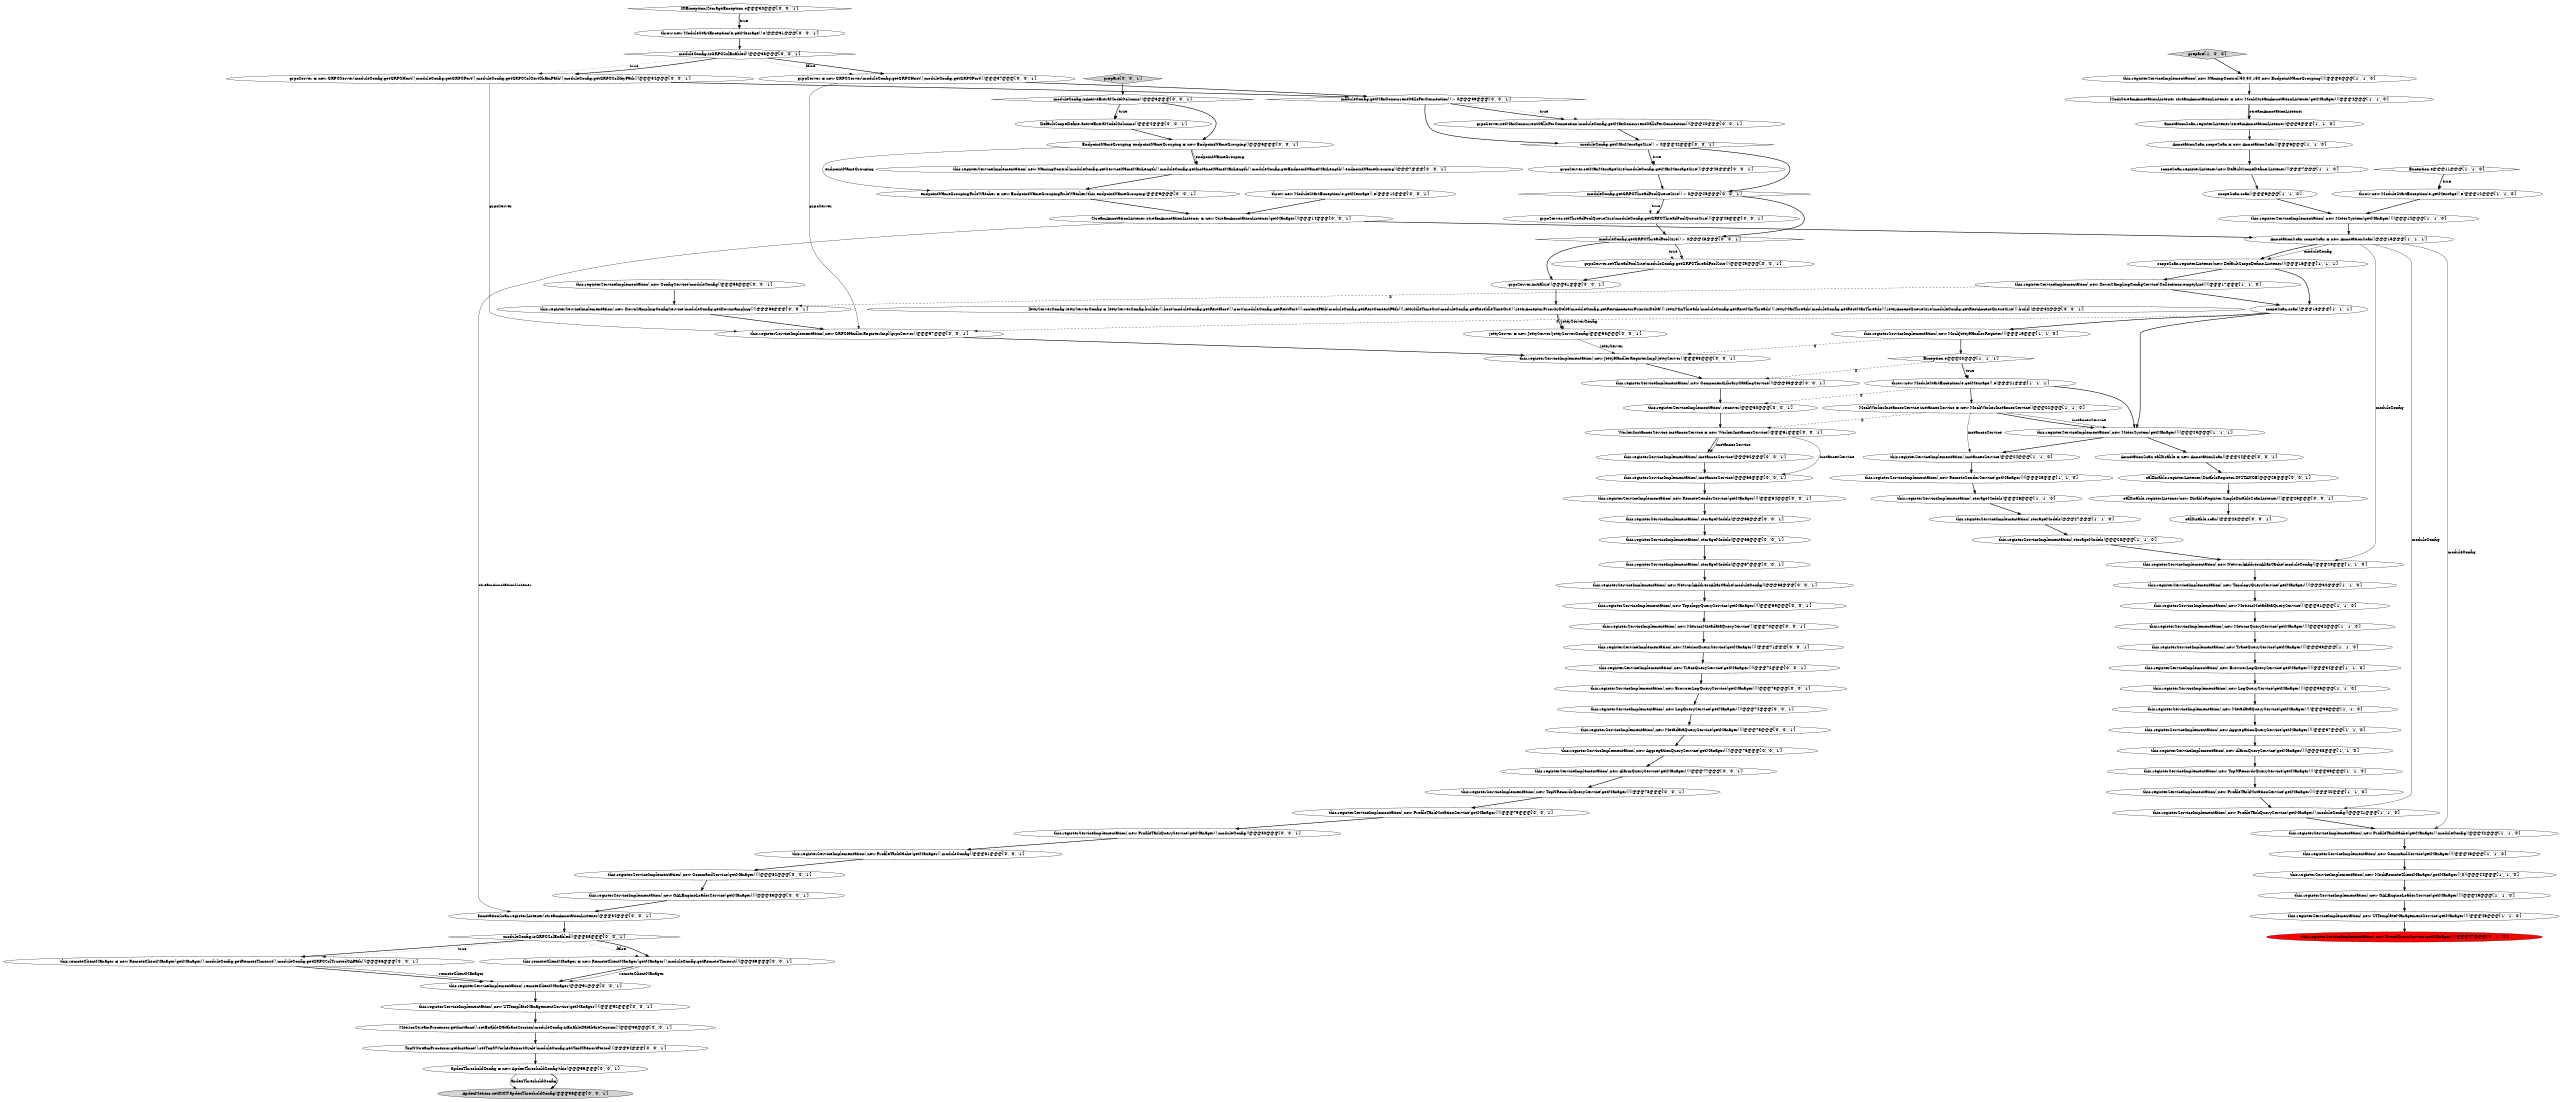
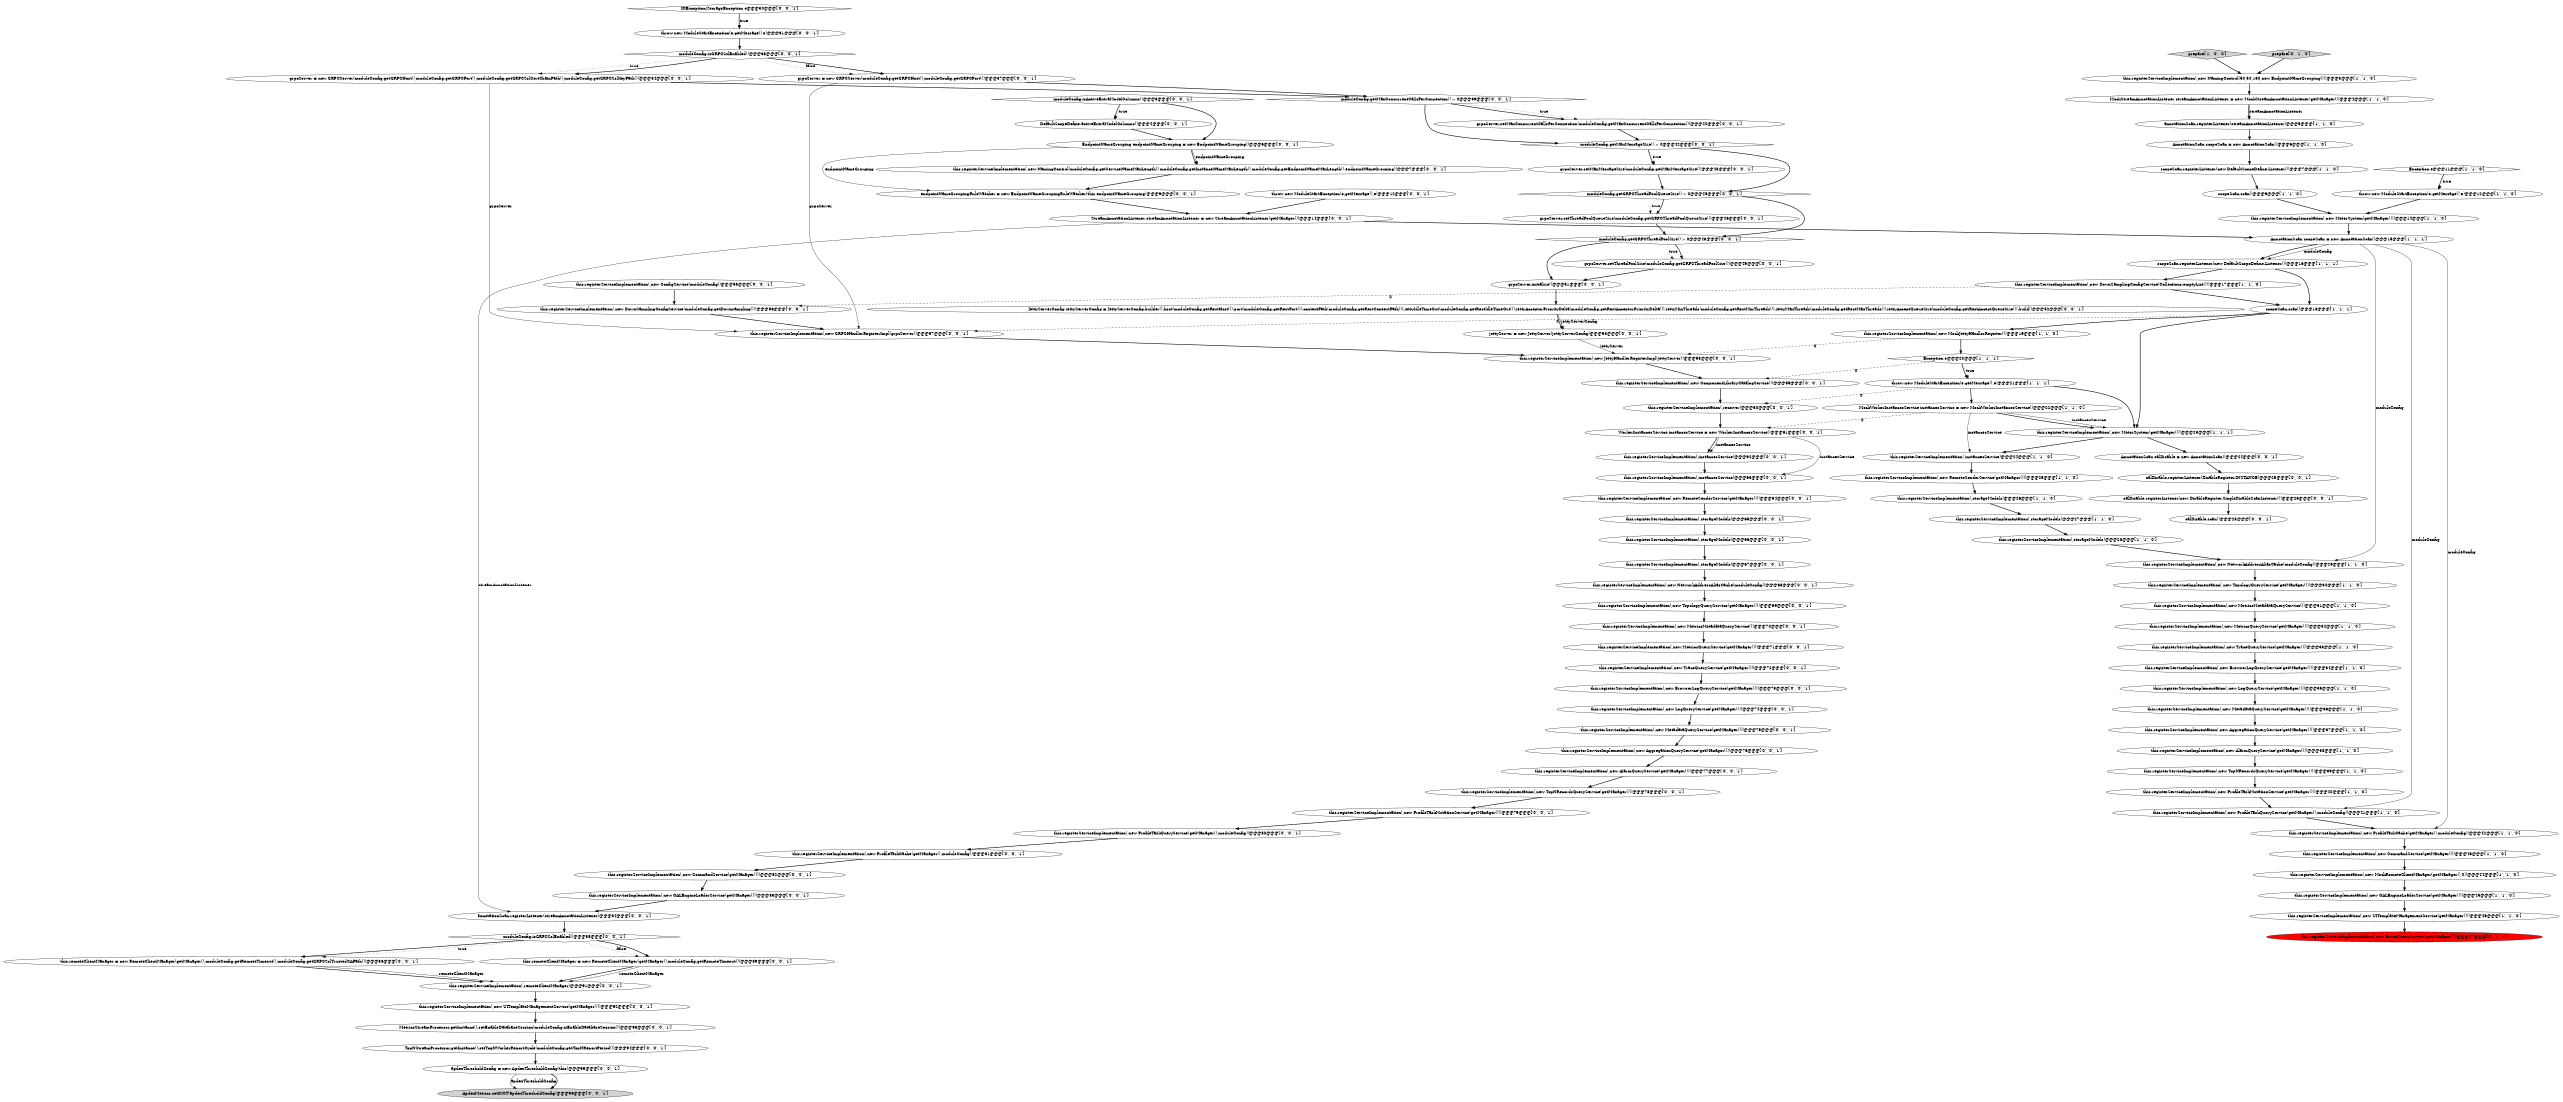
none -> (2291, 54)
(1123, 79) -> none
